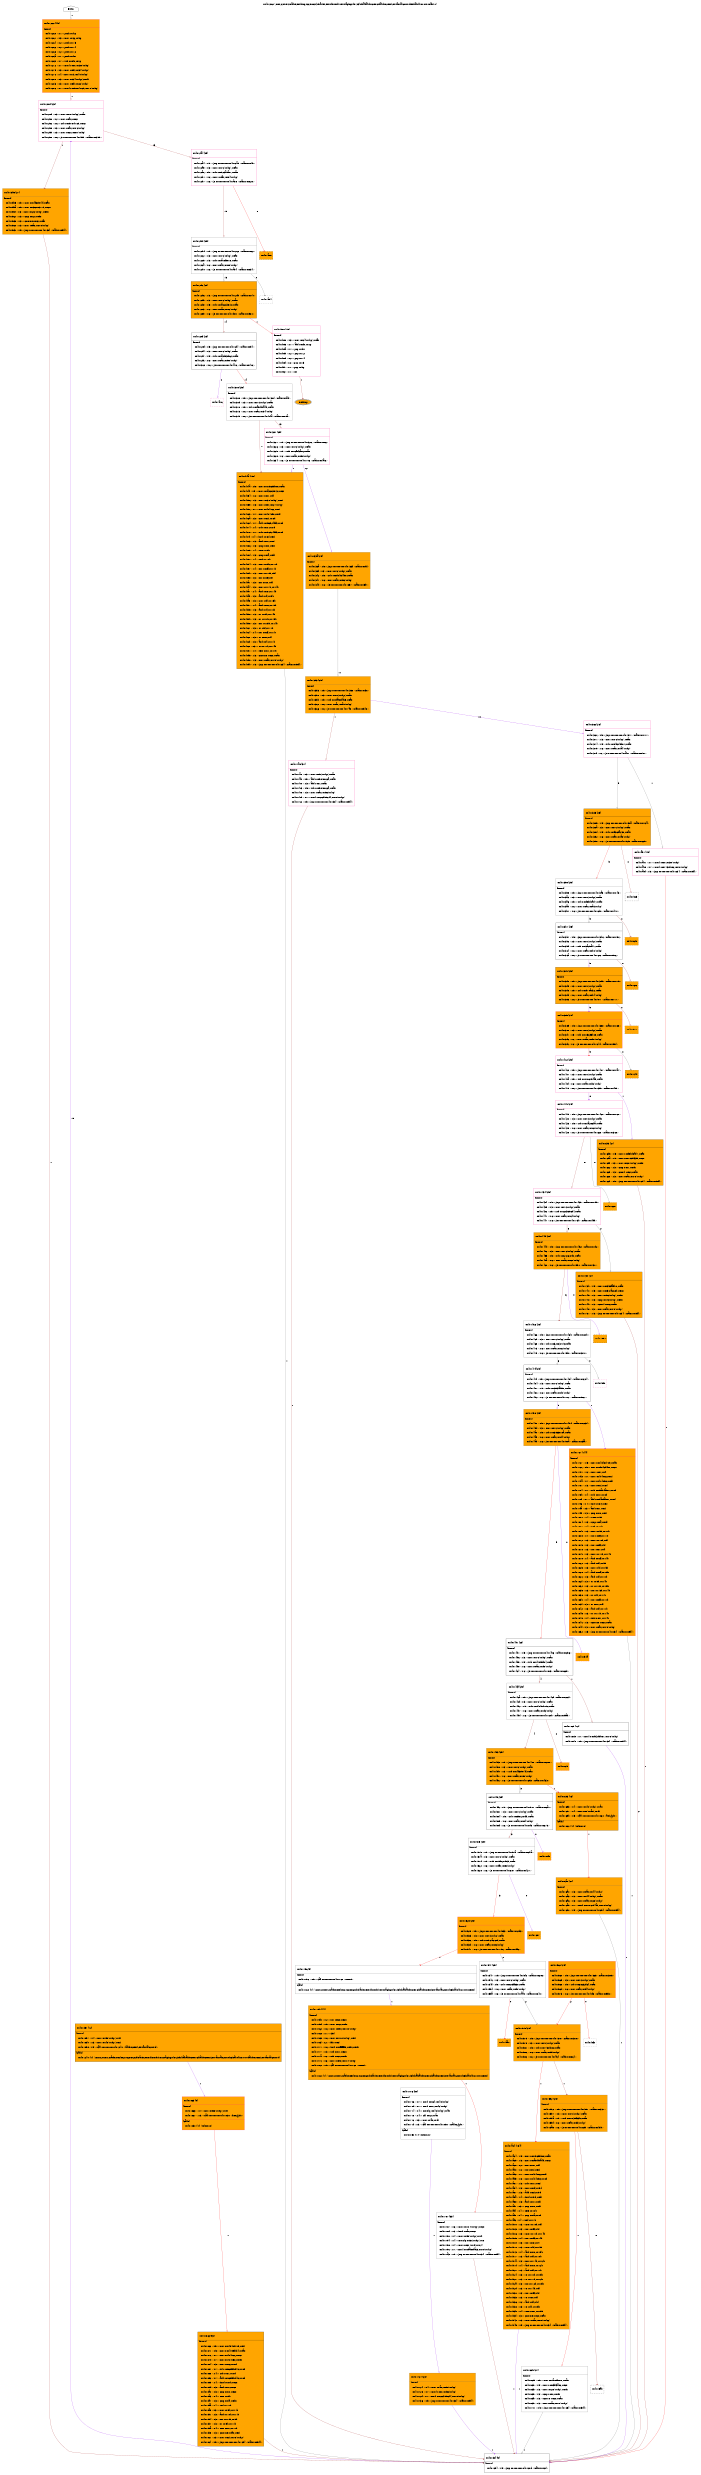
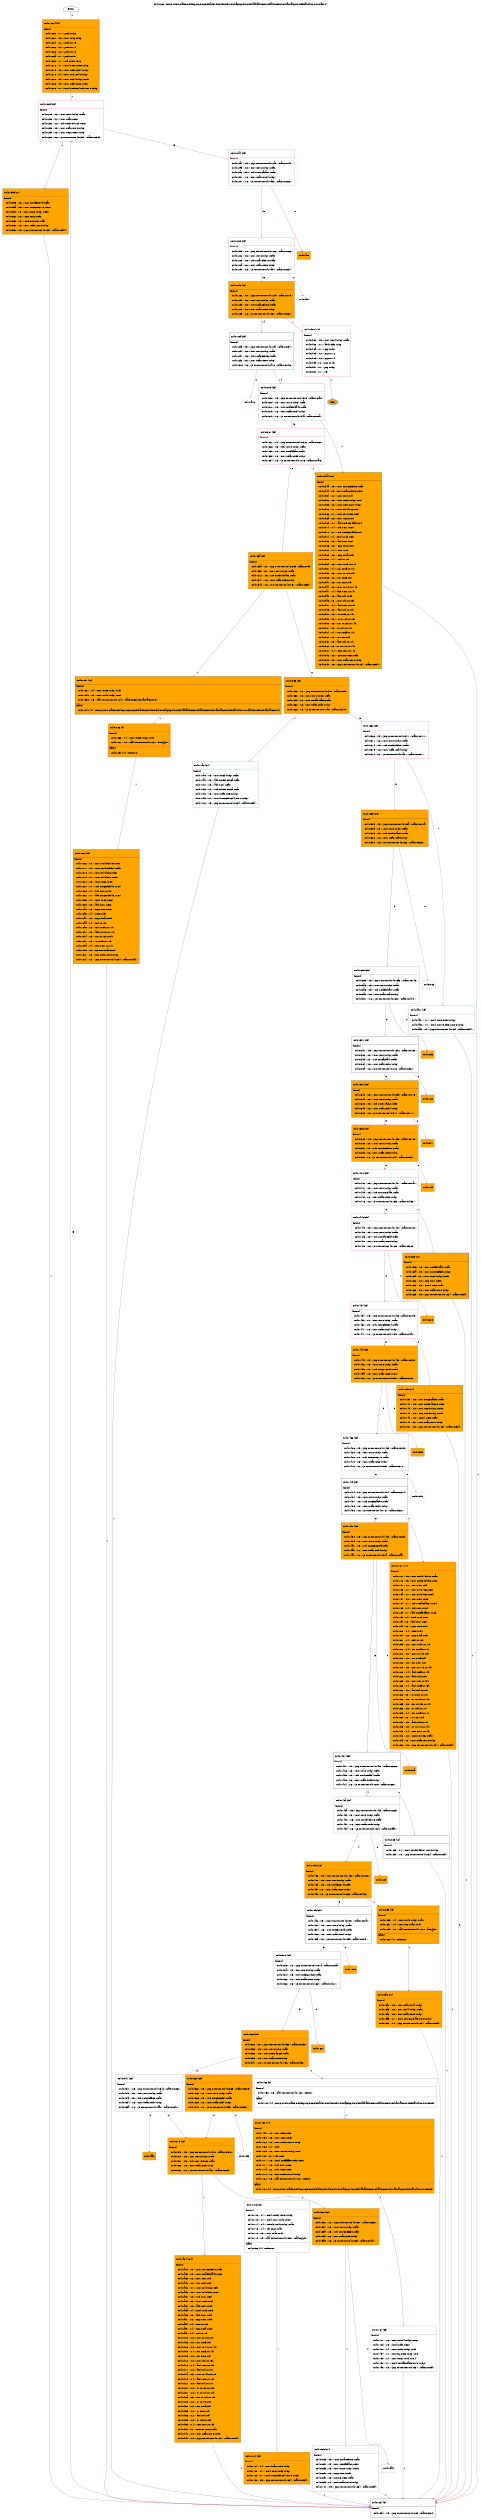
(303, 402) -> (333, 402)
none -> (230, 632)
